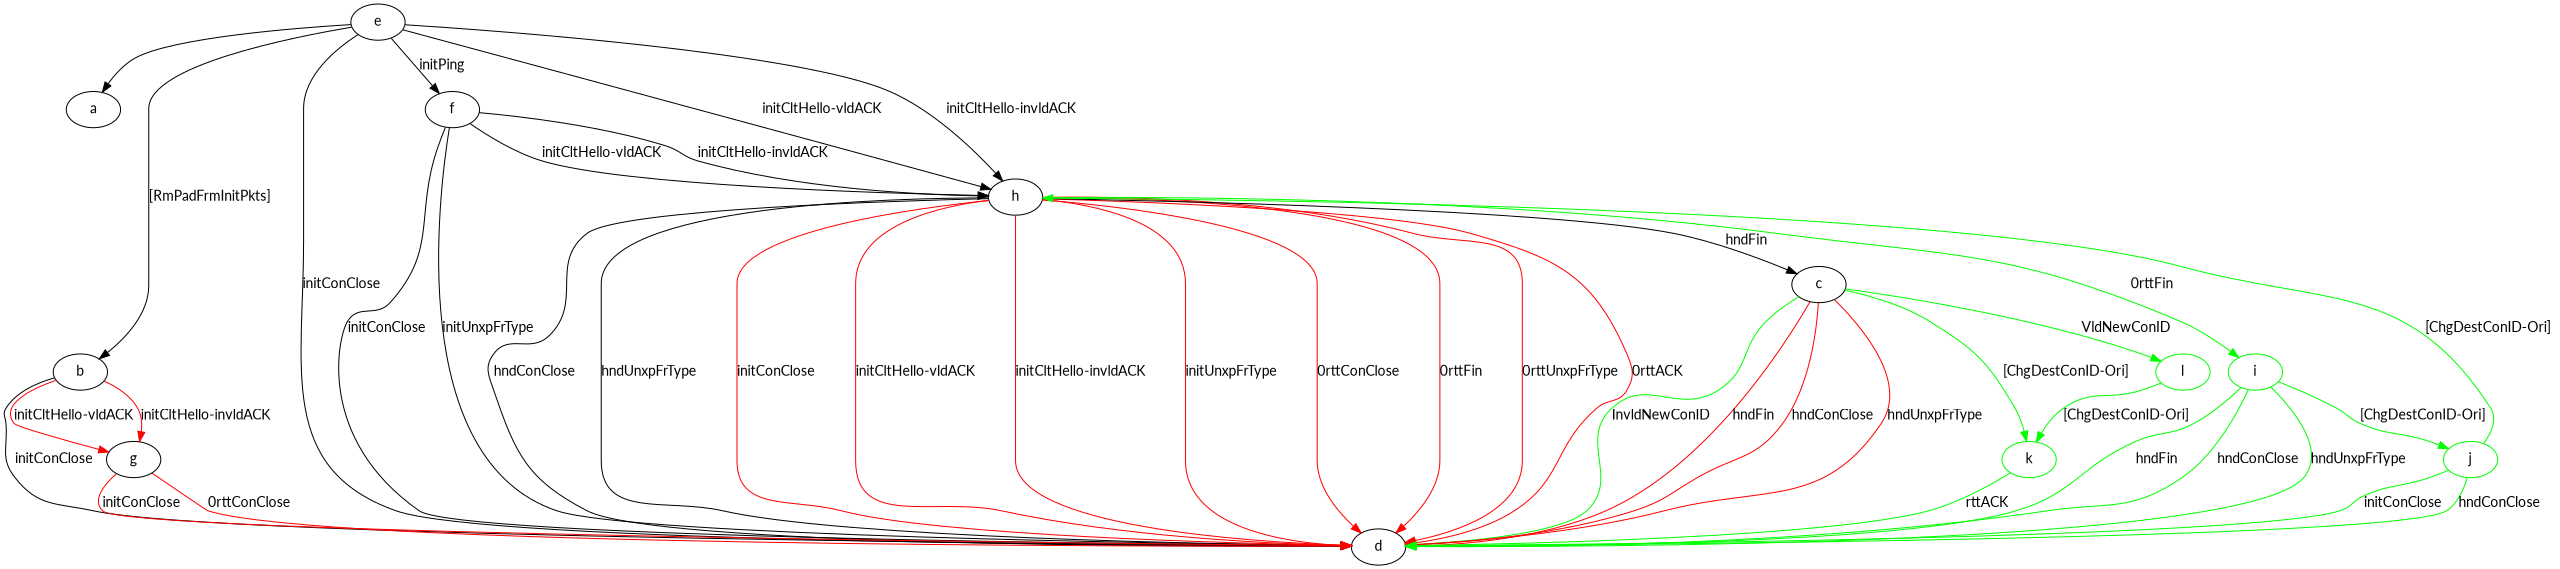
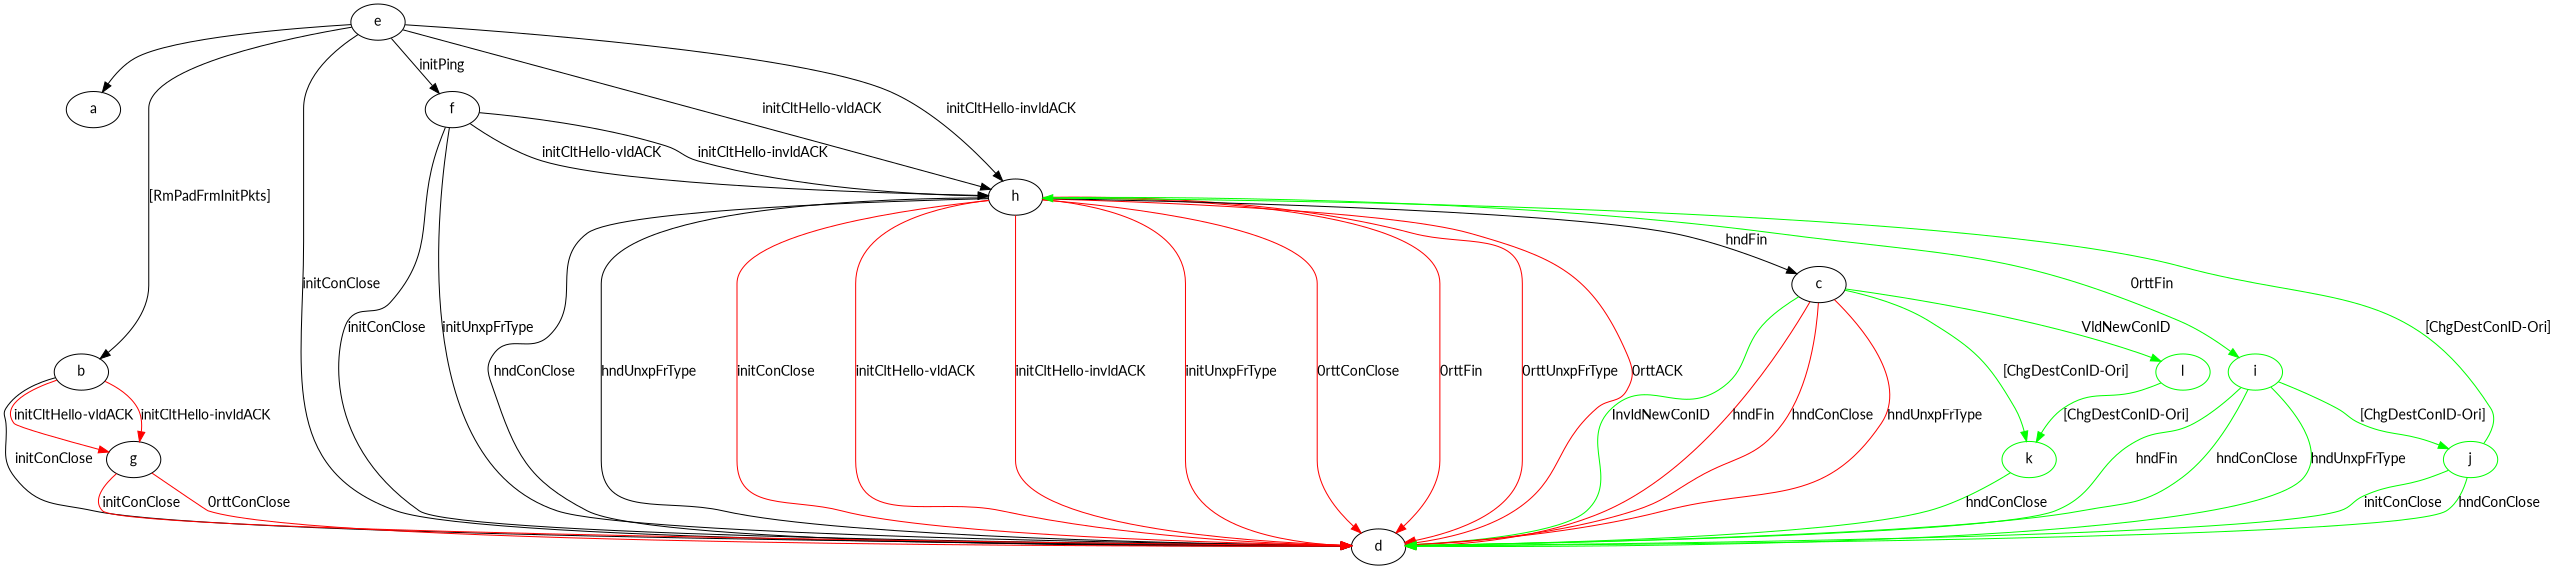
(1989, 503) -> (2008, 503)
